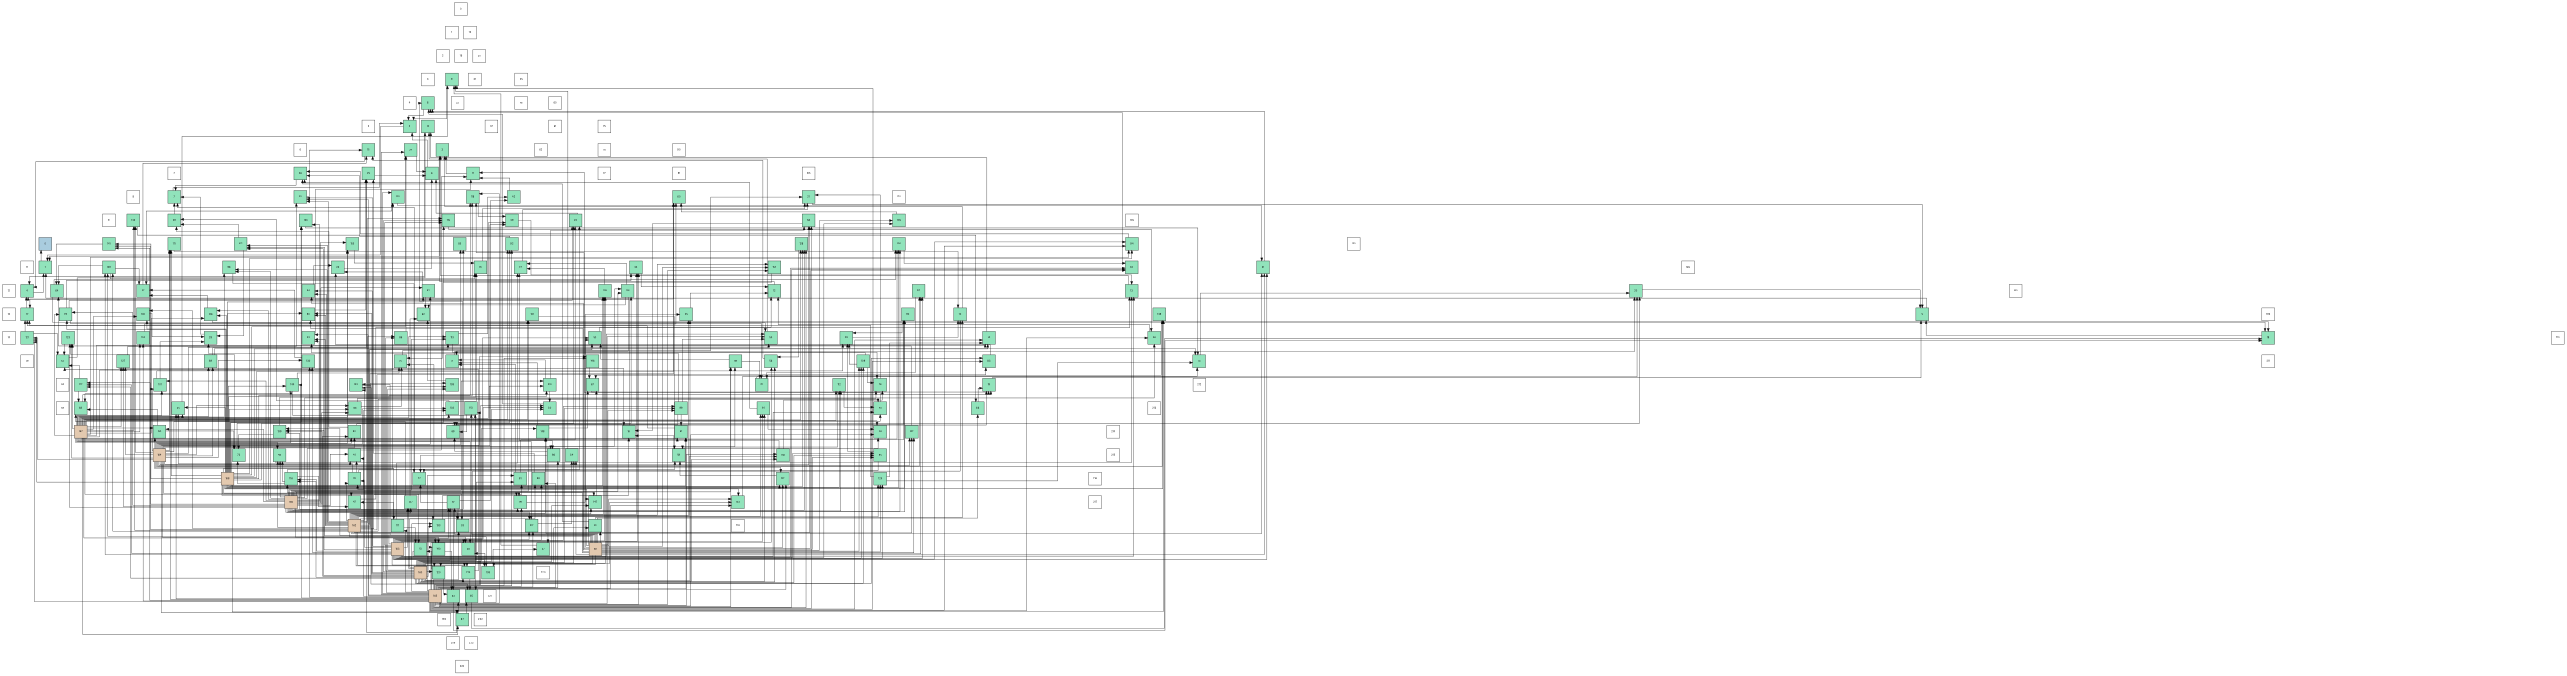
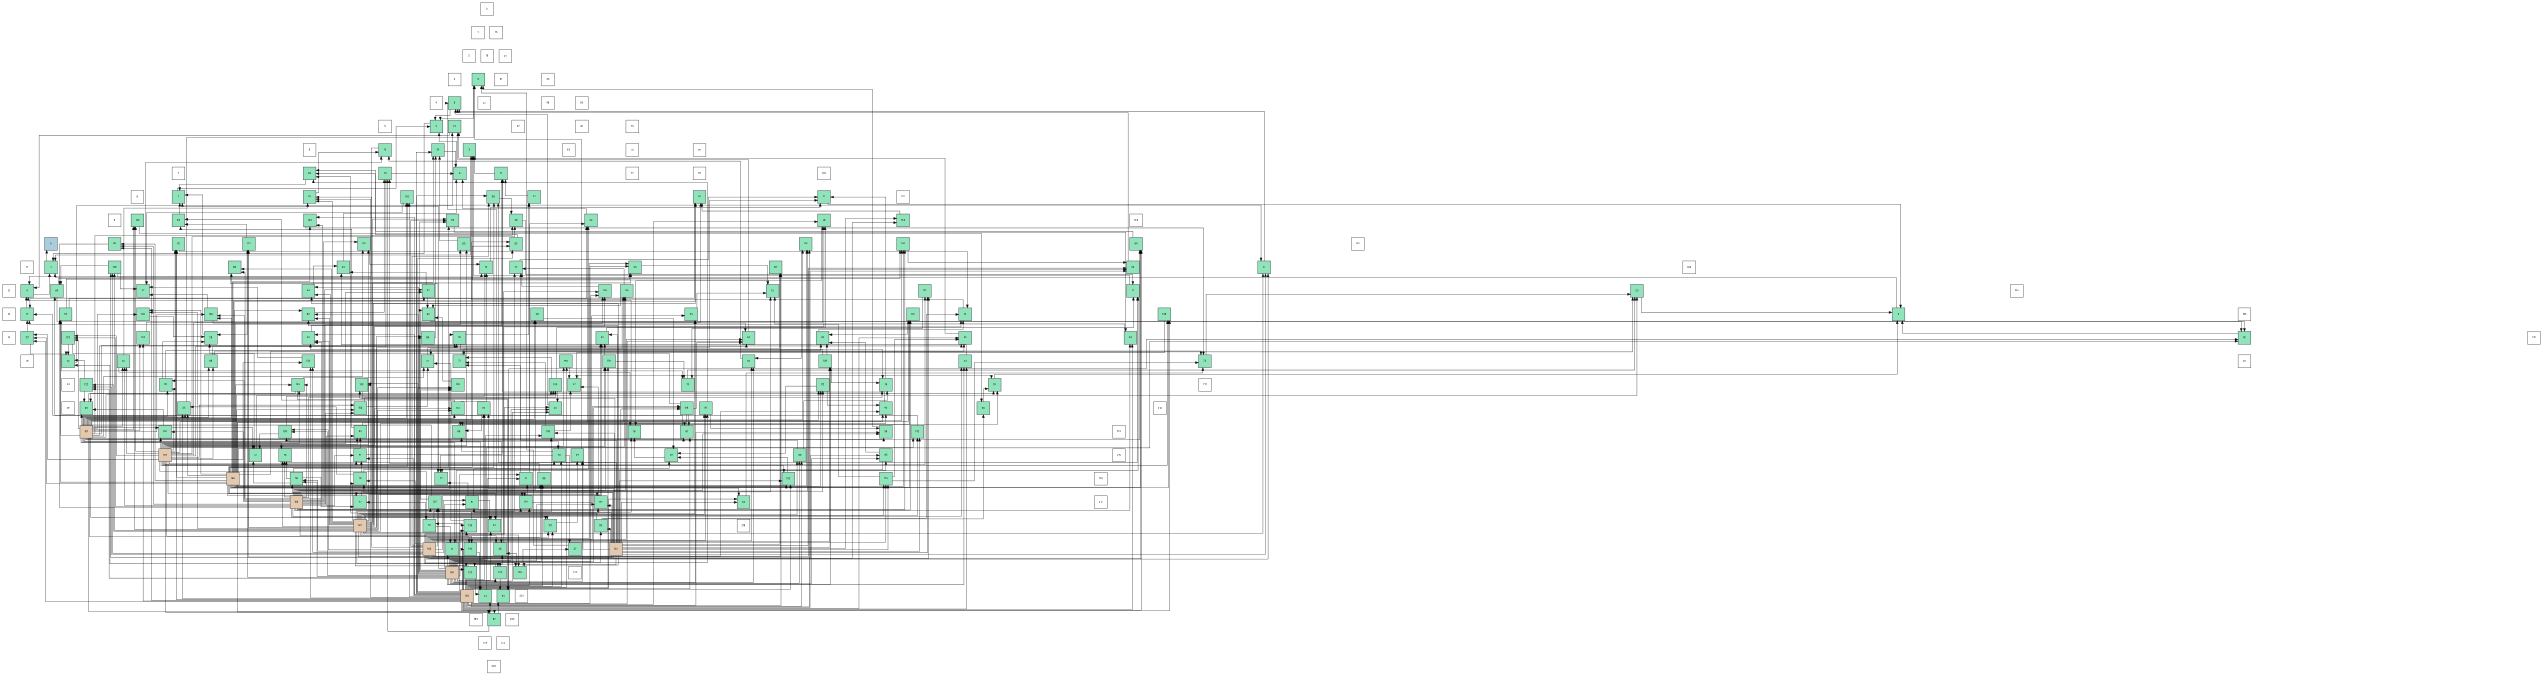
none -> (440, 202)
(618, 502) -> none
